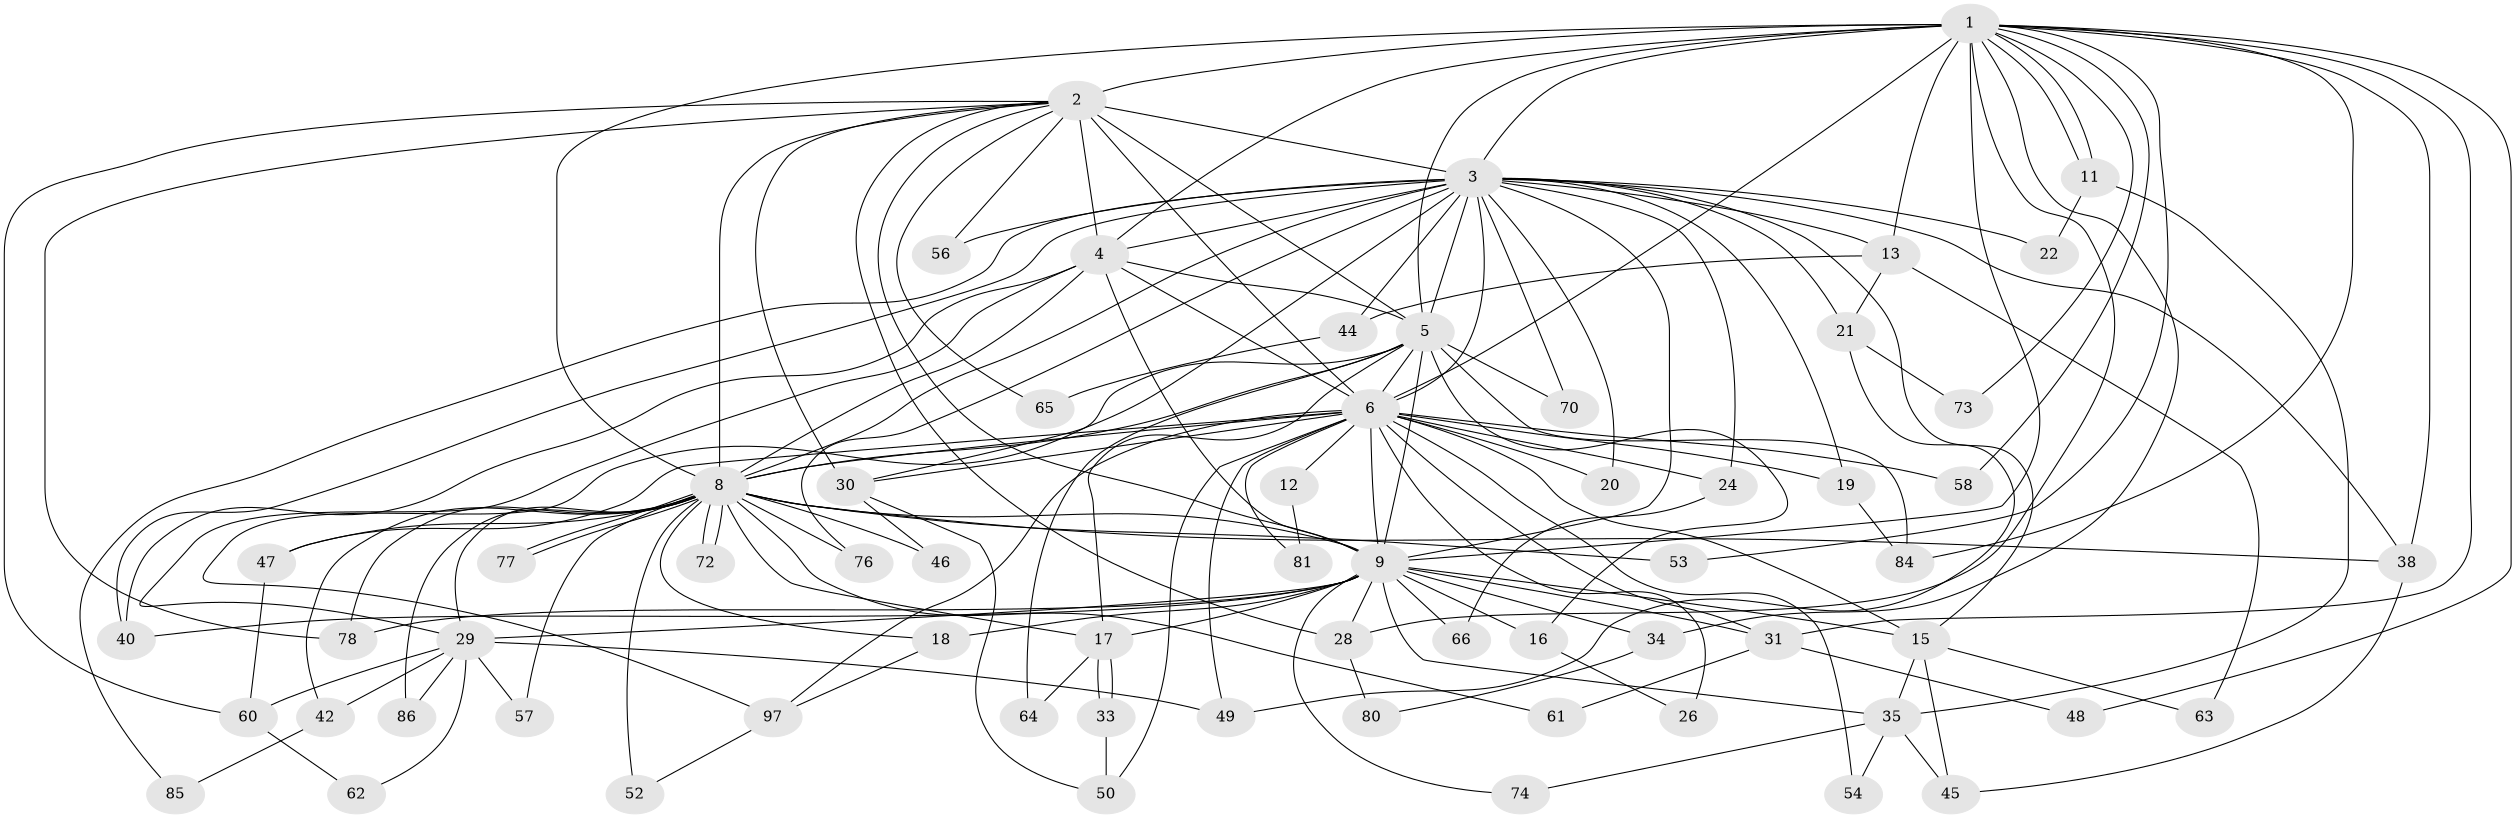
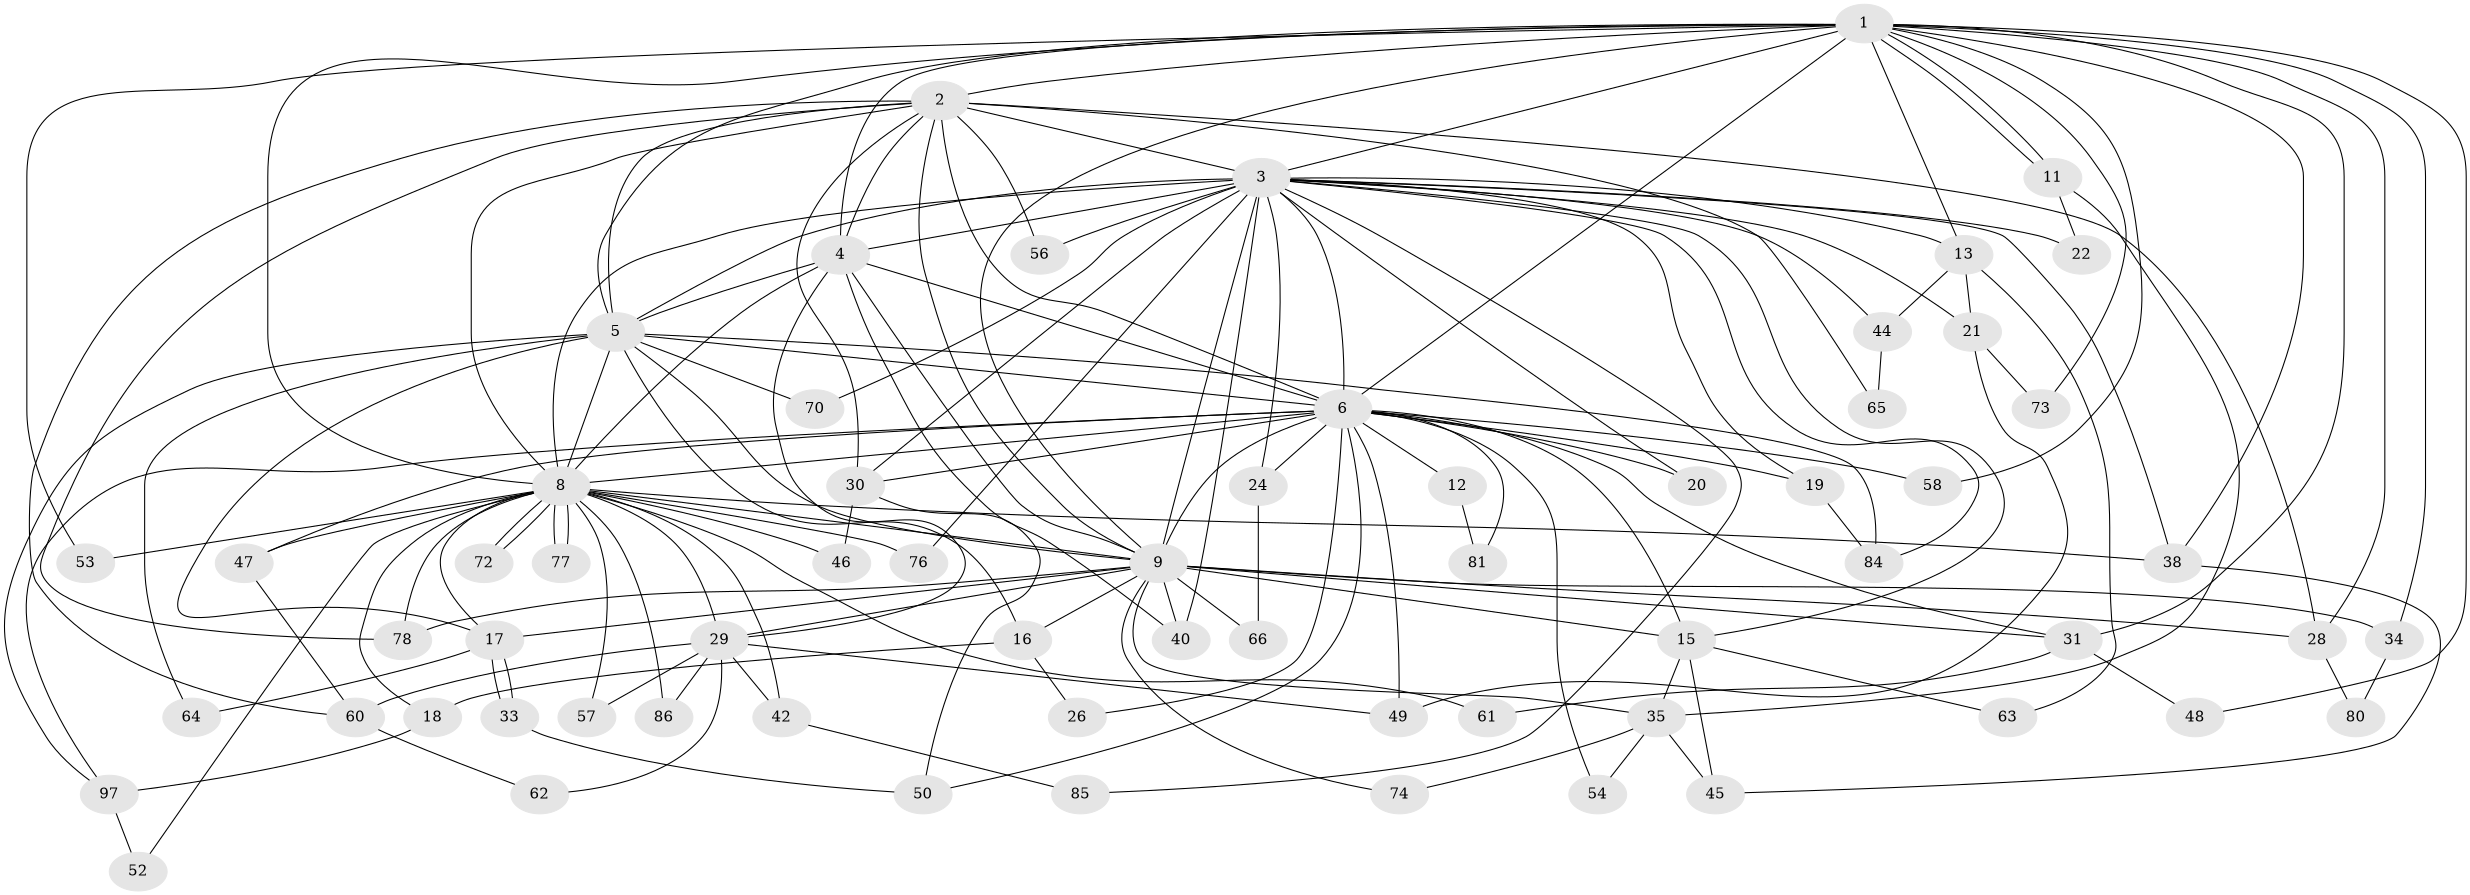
(2349, 274) -> (1720, 303)
(1067, 621) -> (750, 661)
